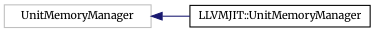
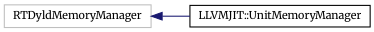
(78, 16) -> (78, 16)
